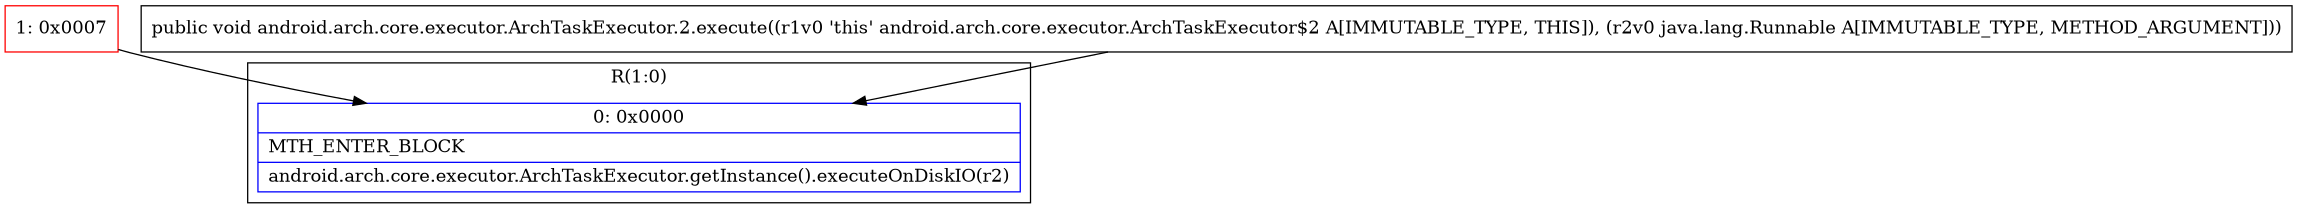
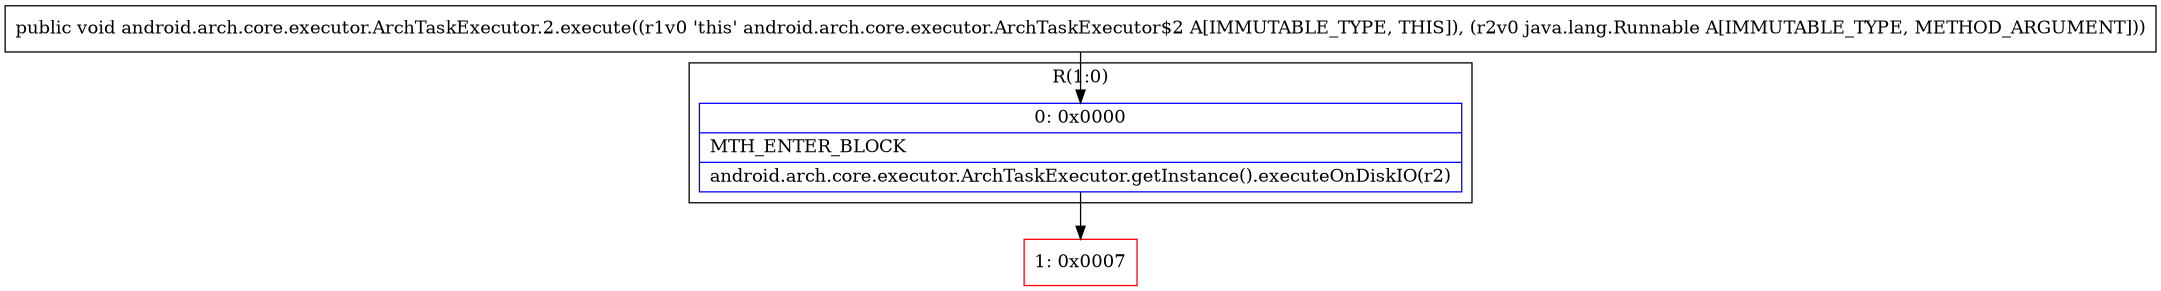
(235, 77) -> (1081, 211)
